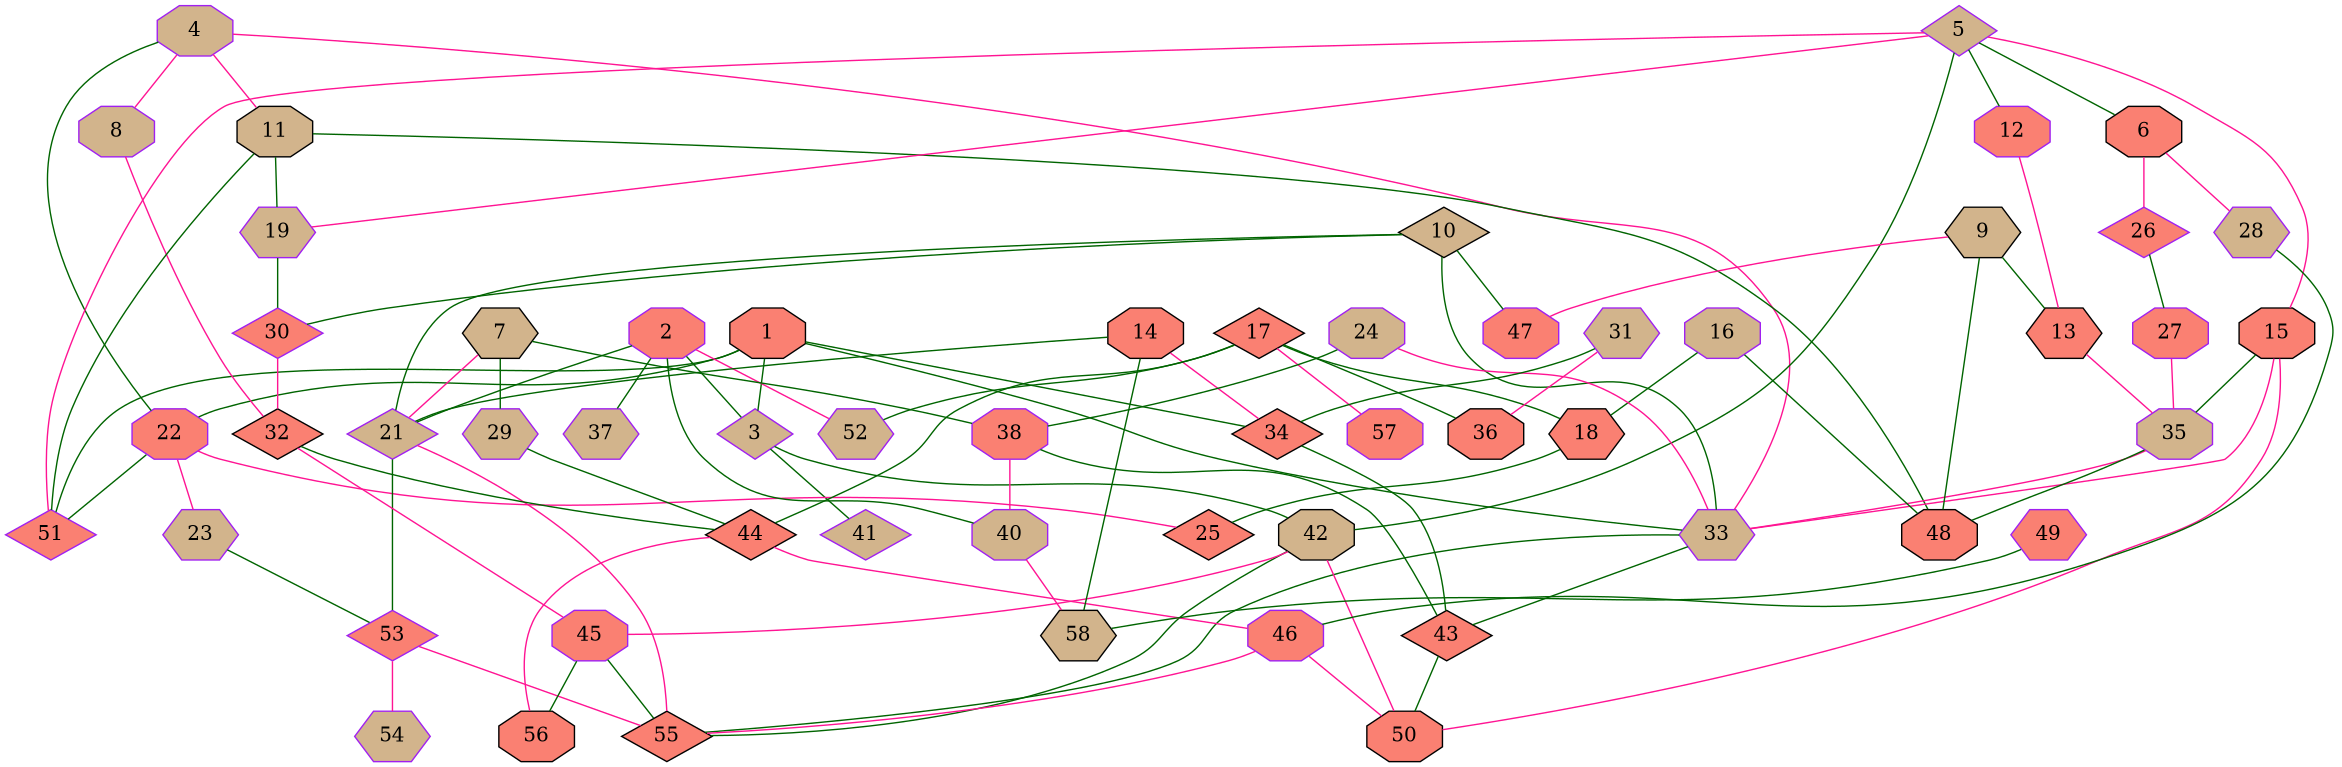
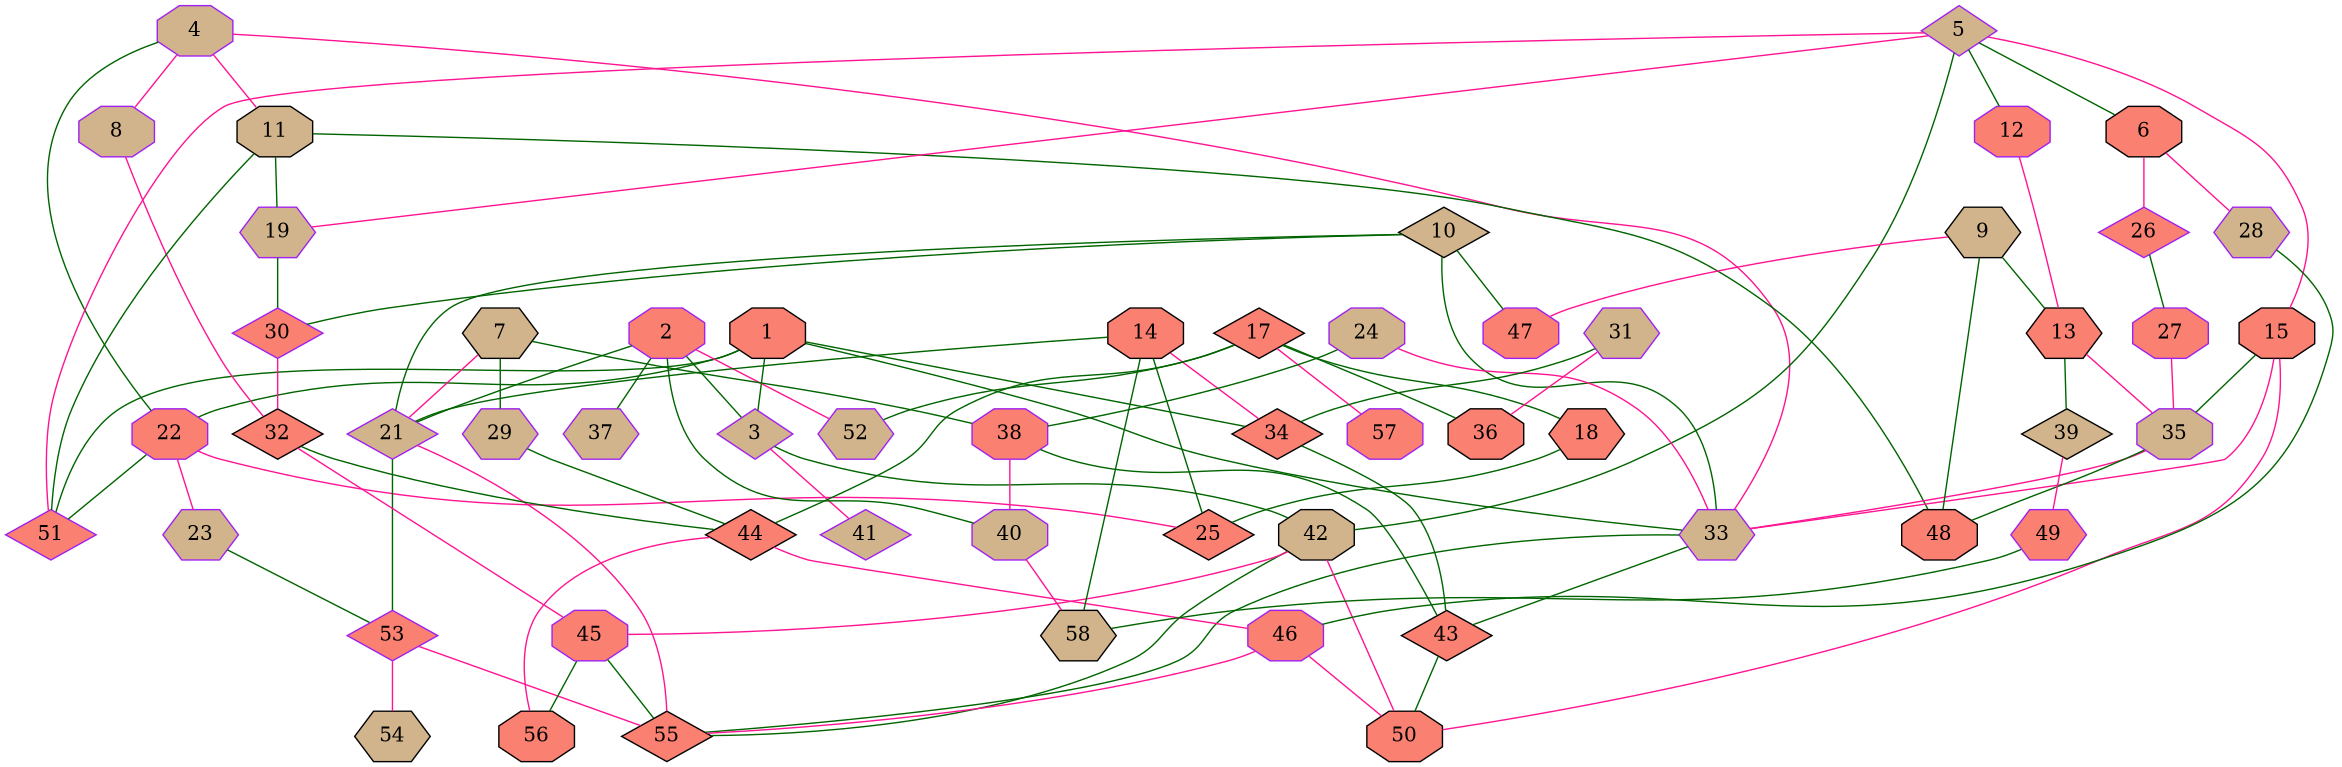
(1723, 333) -> none
none -> (2067, 434)
none -> (1178, 436)
(810, 484) -> (810, 484)
(392, 736) -> (392, 736)
